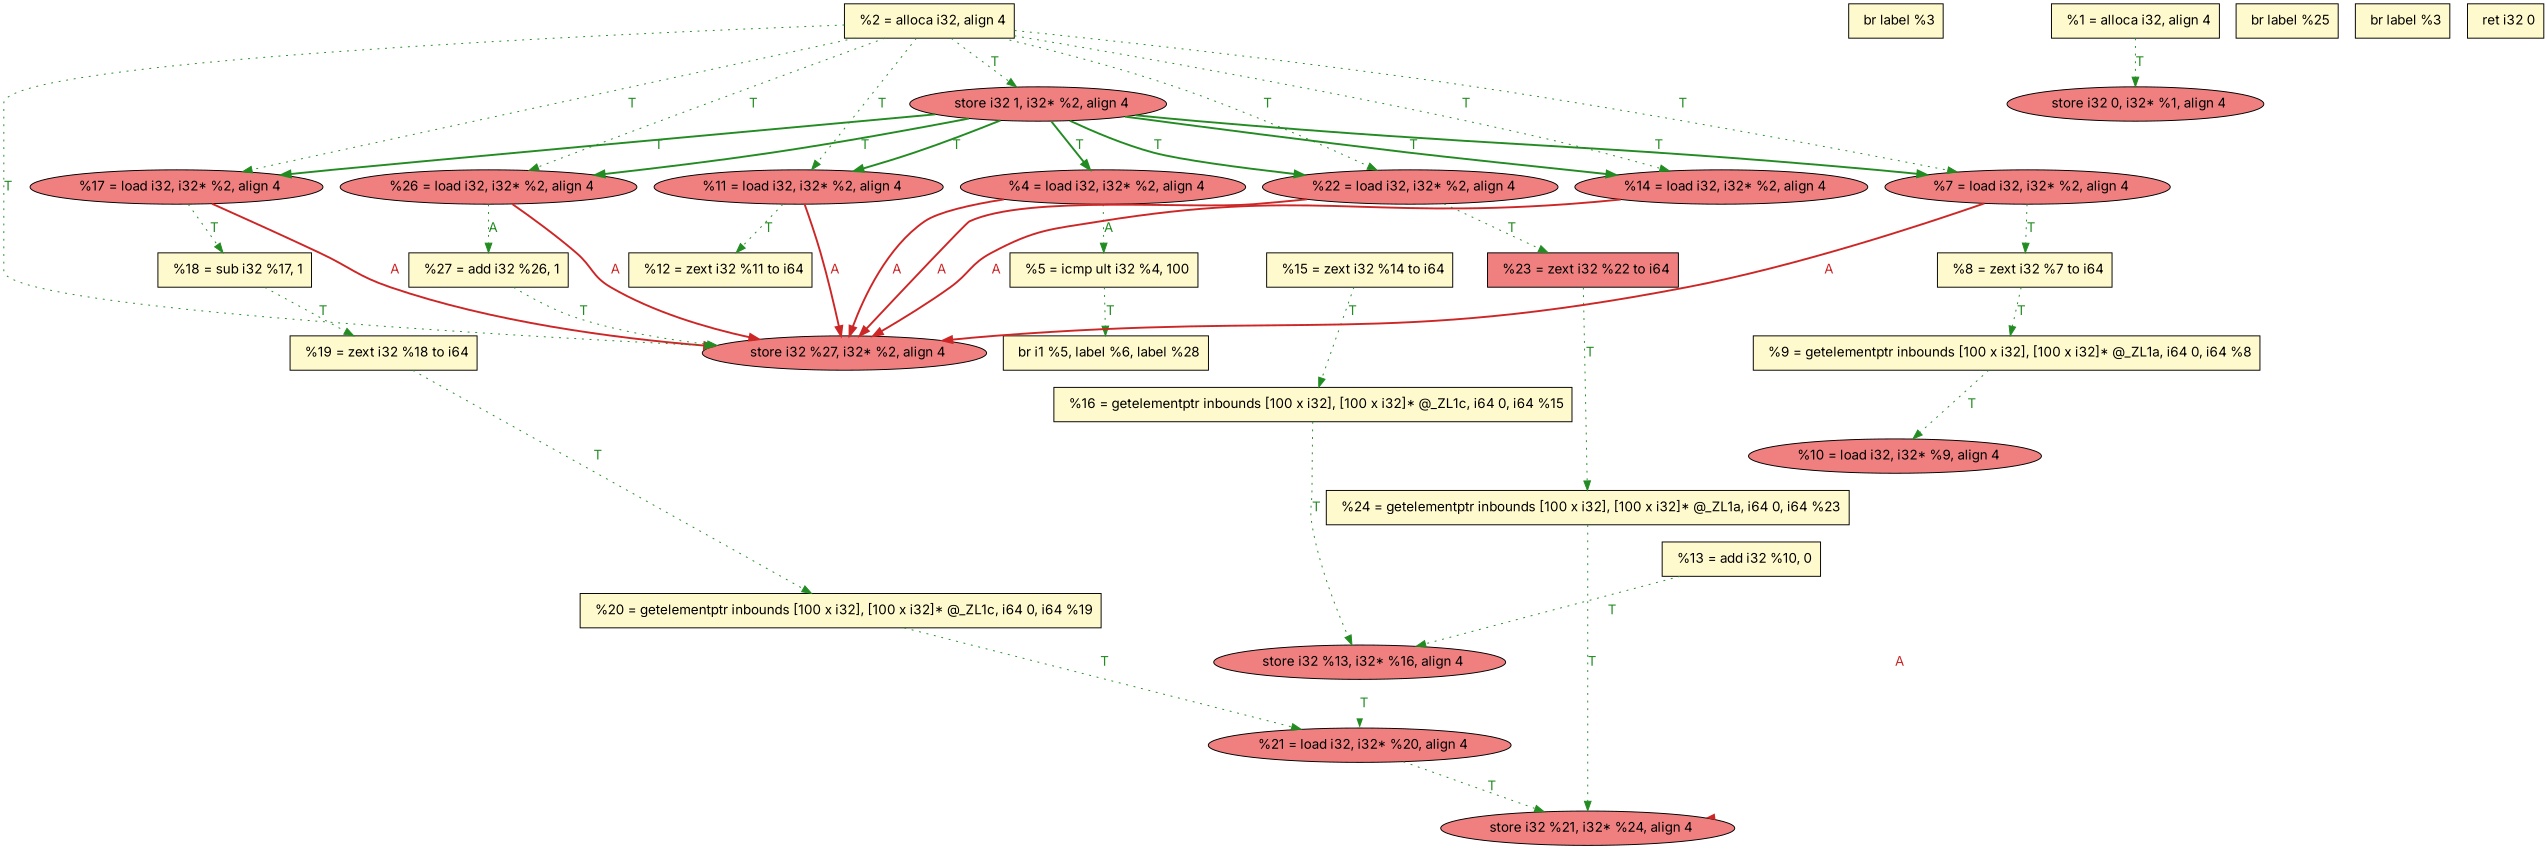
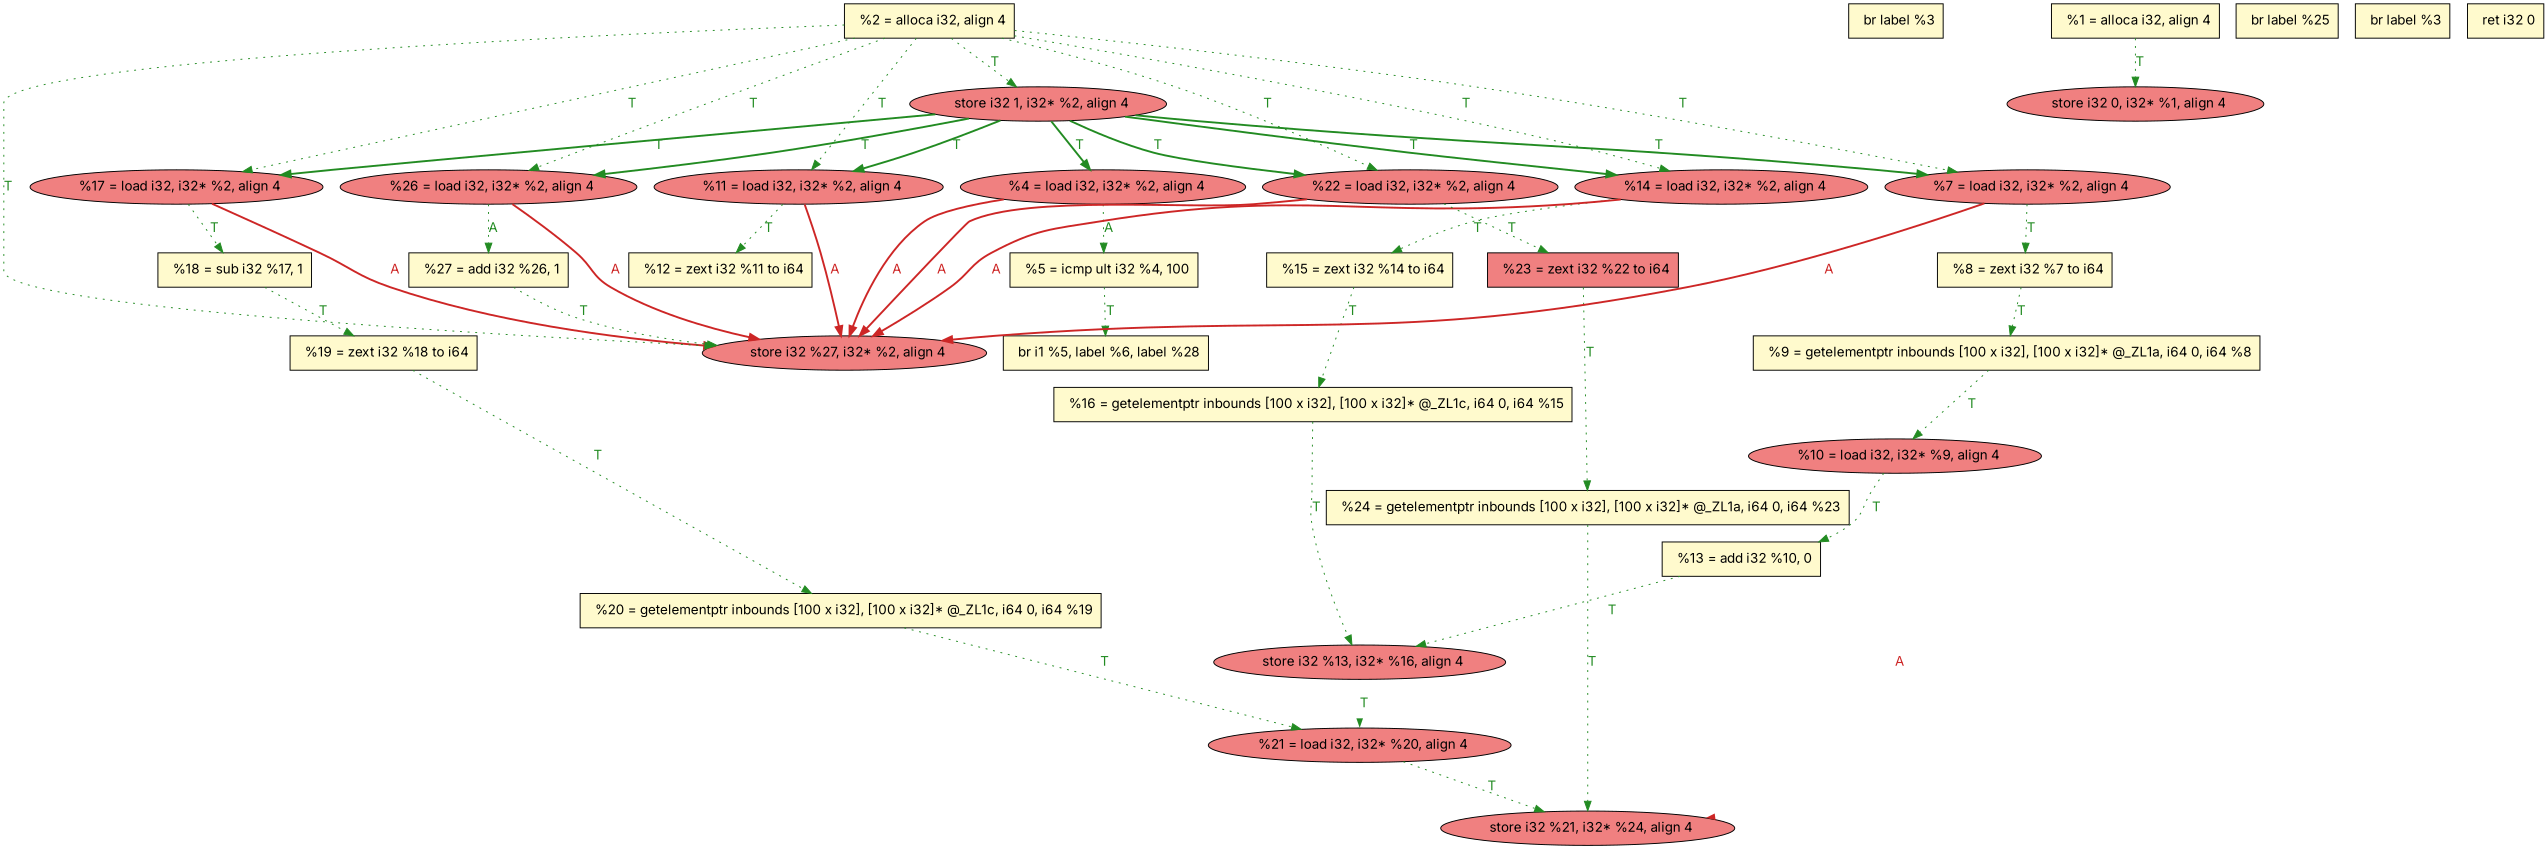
none -> (1507, 214)
none -> (1862, 511)
